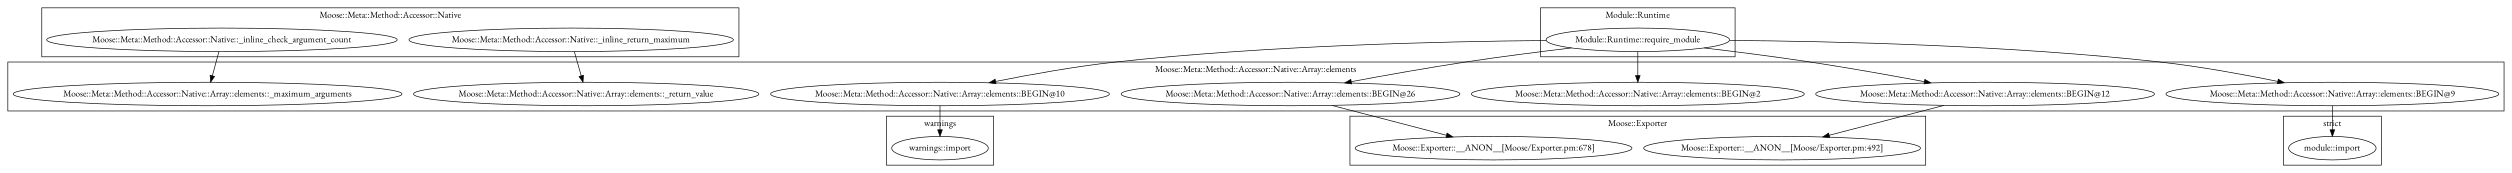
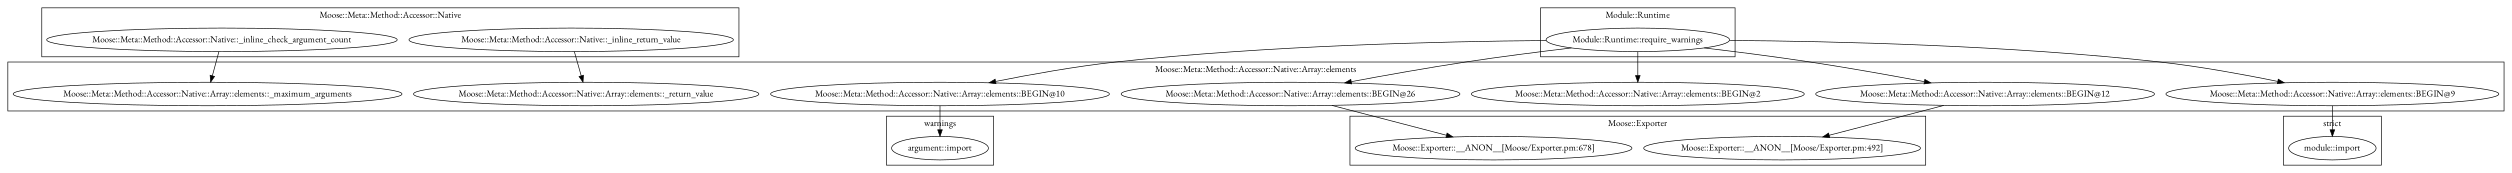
(571, 40) -> (571, 40)
(1638, 40) -> (1638, 40)
(940, 148) -> (940, 148)
